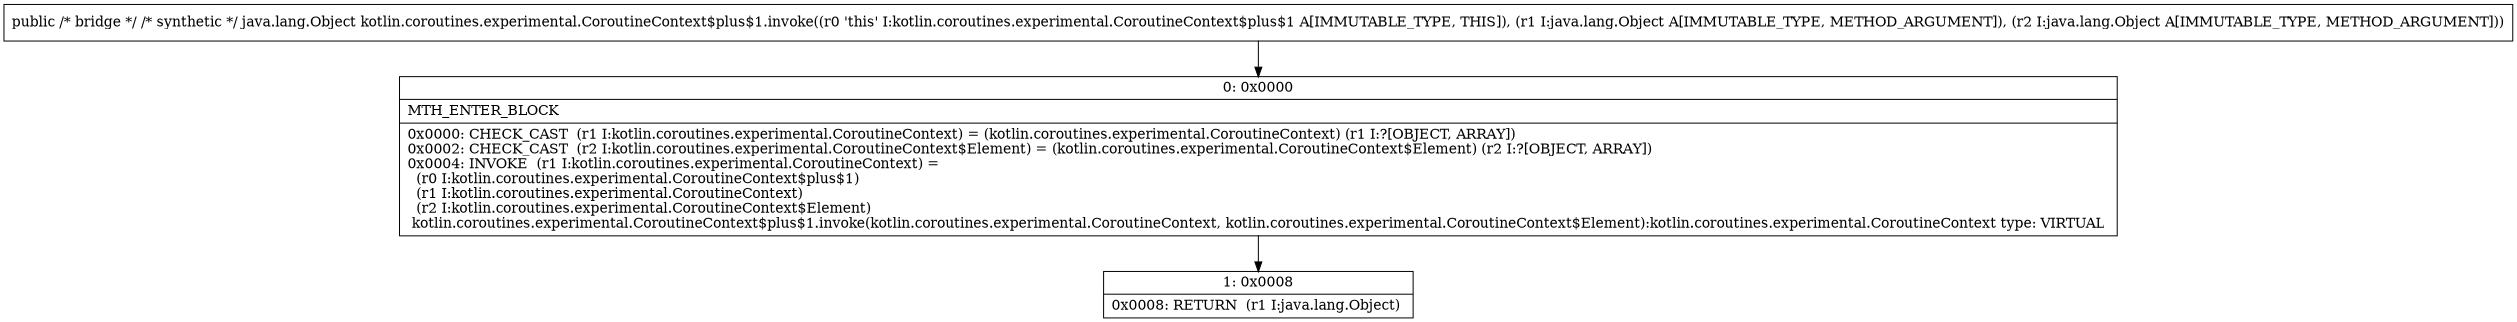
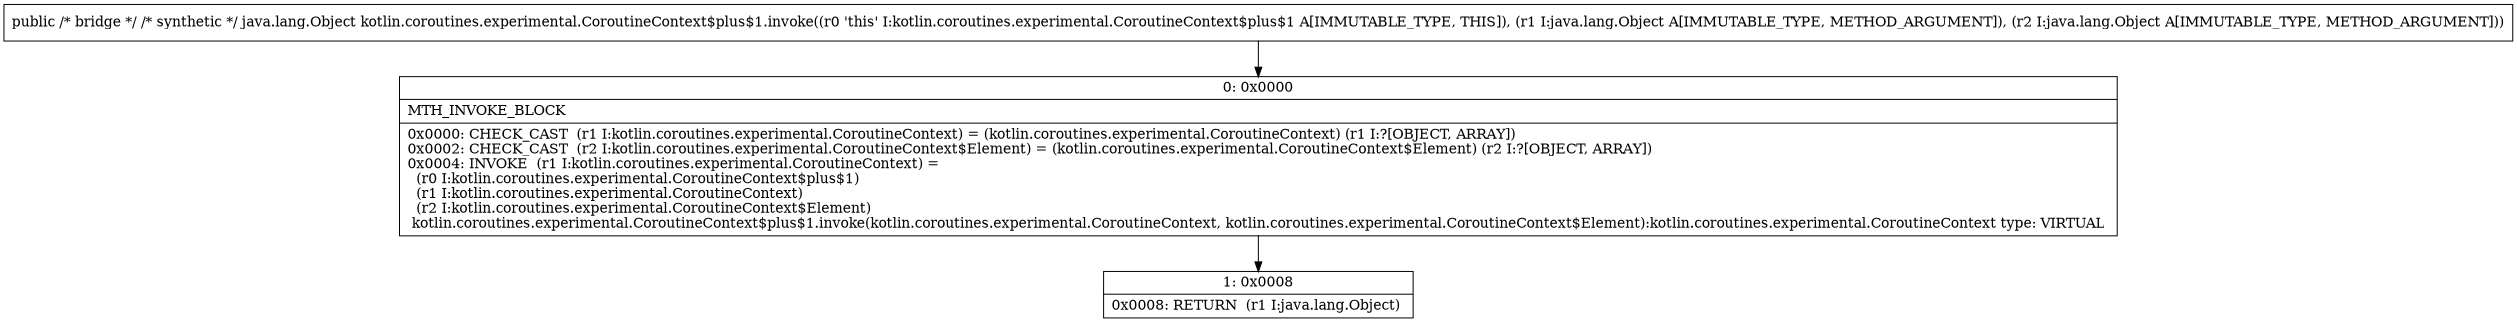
(484, 111) -> (487, 111)
